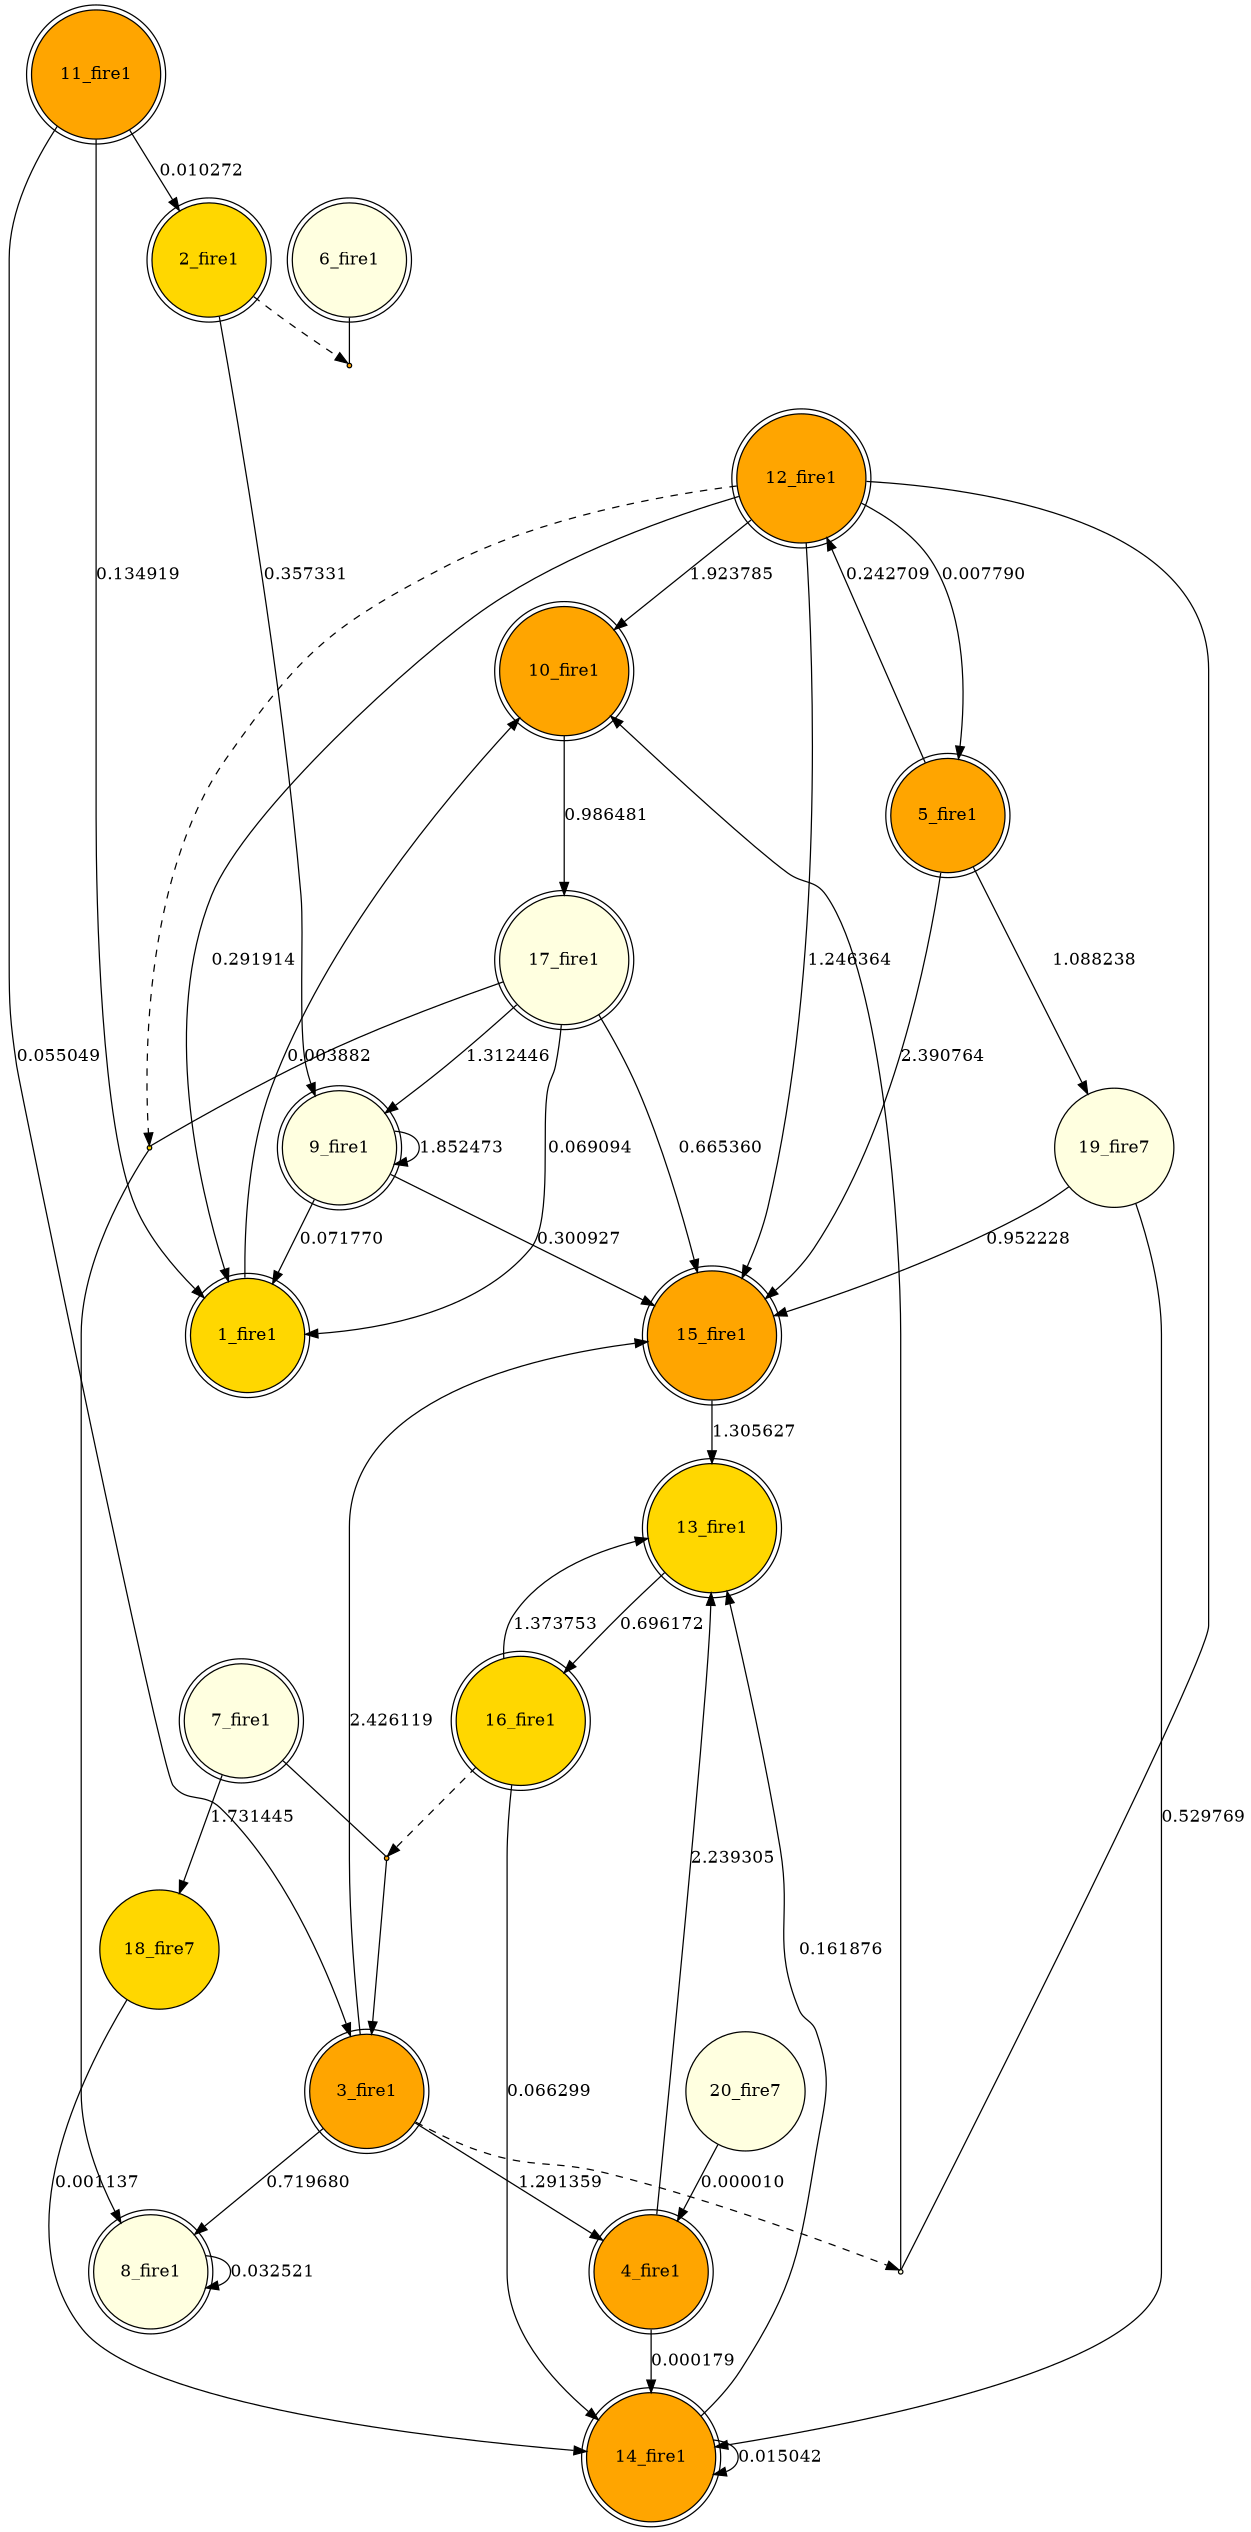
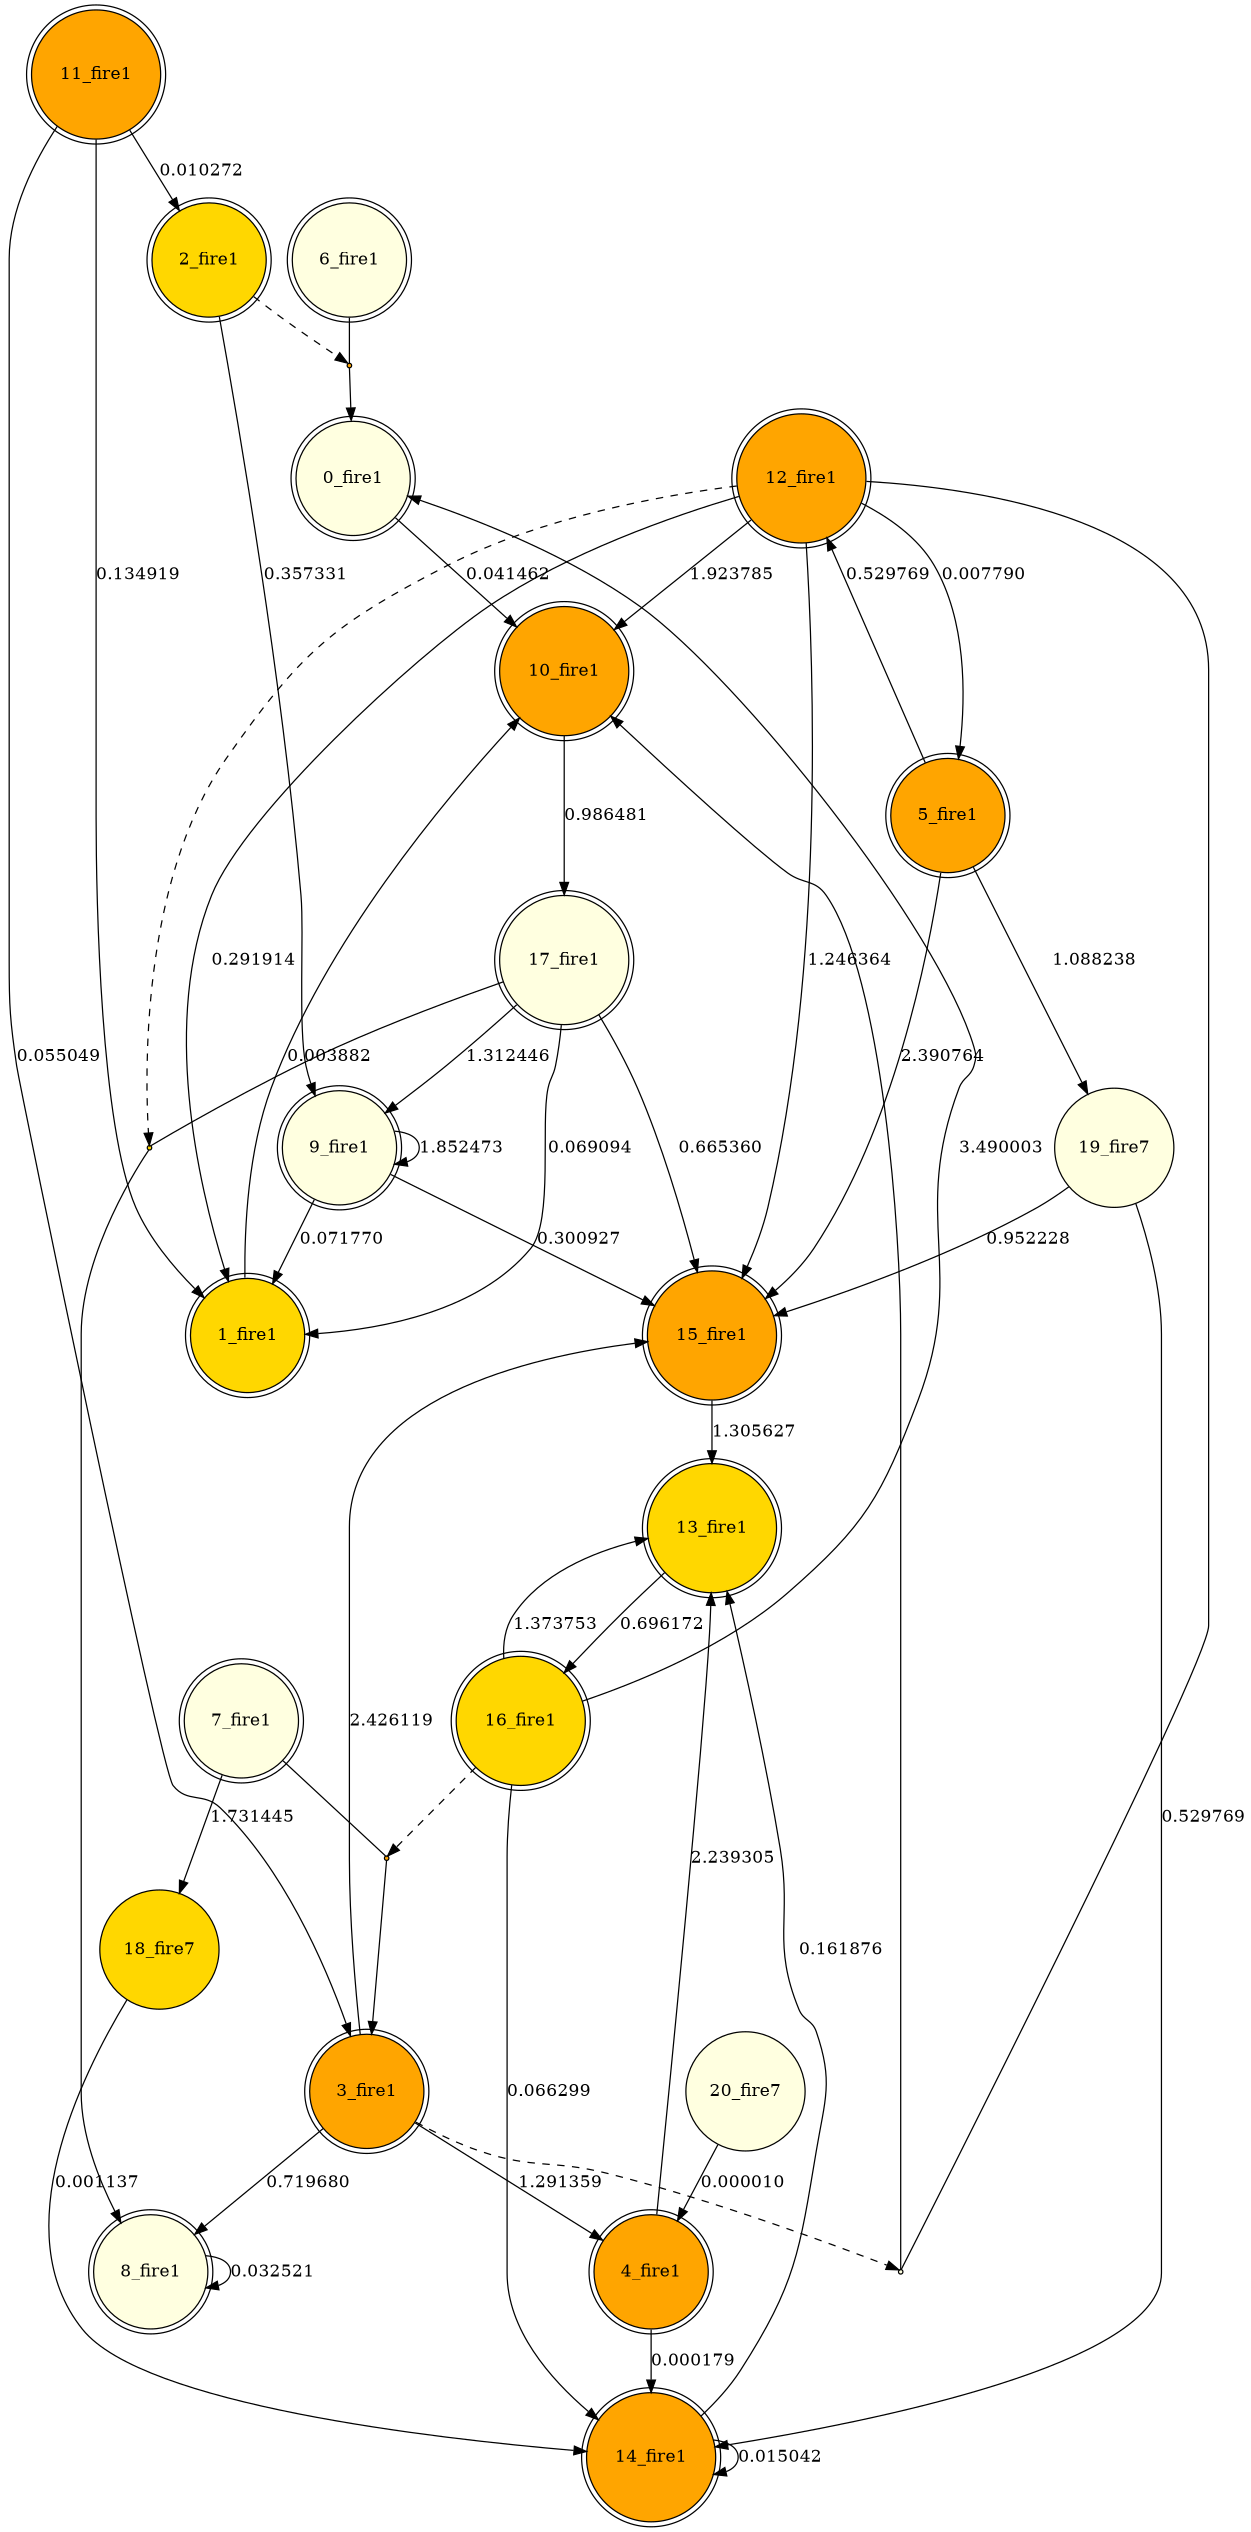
none -> (353, 478)
(888, 575) -> (888, 575)
